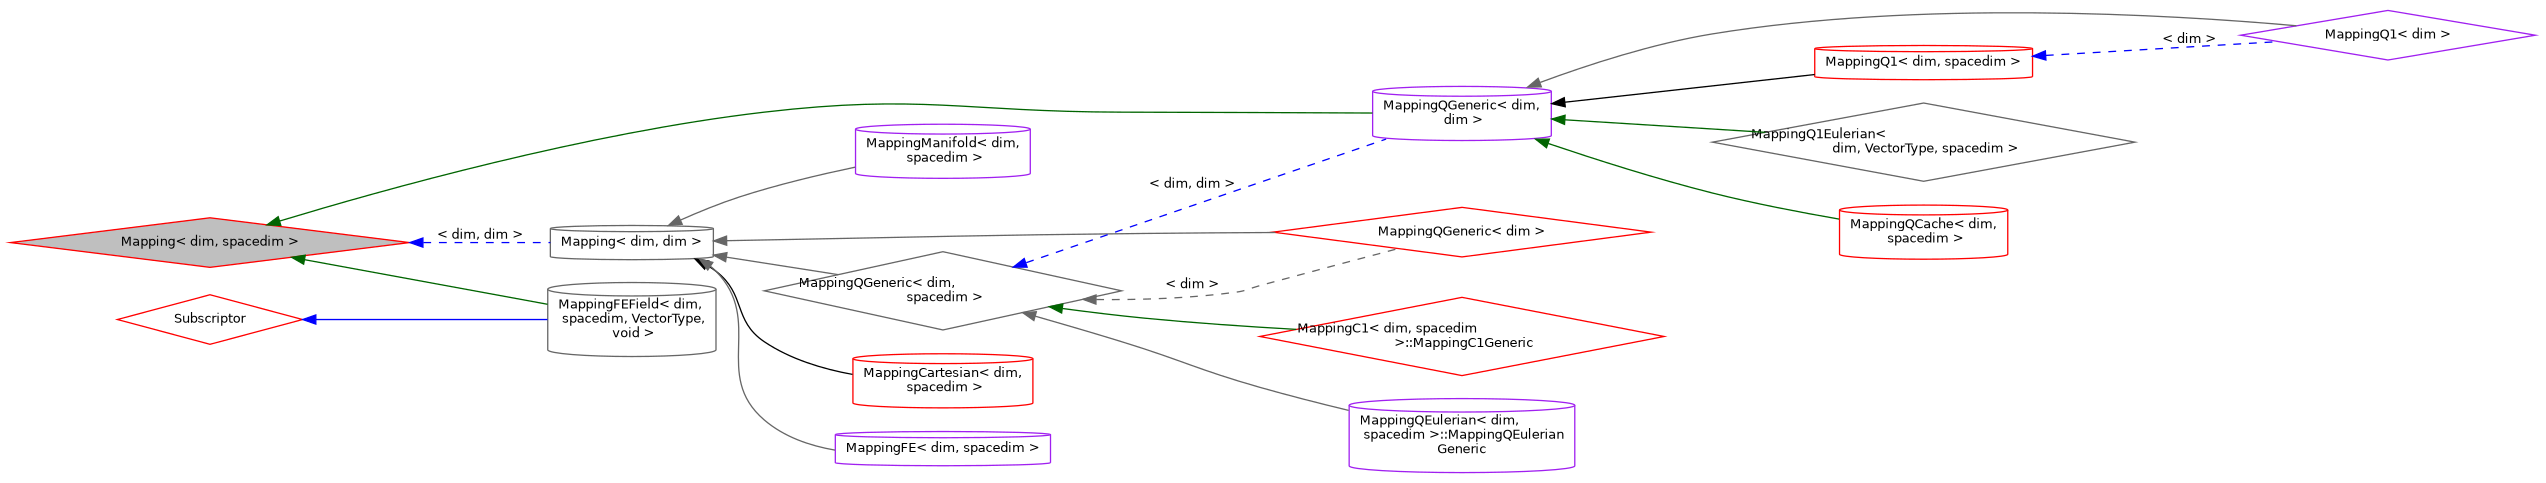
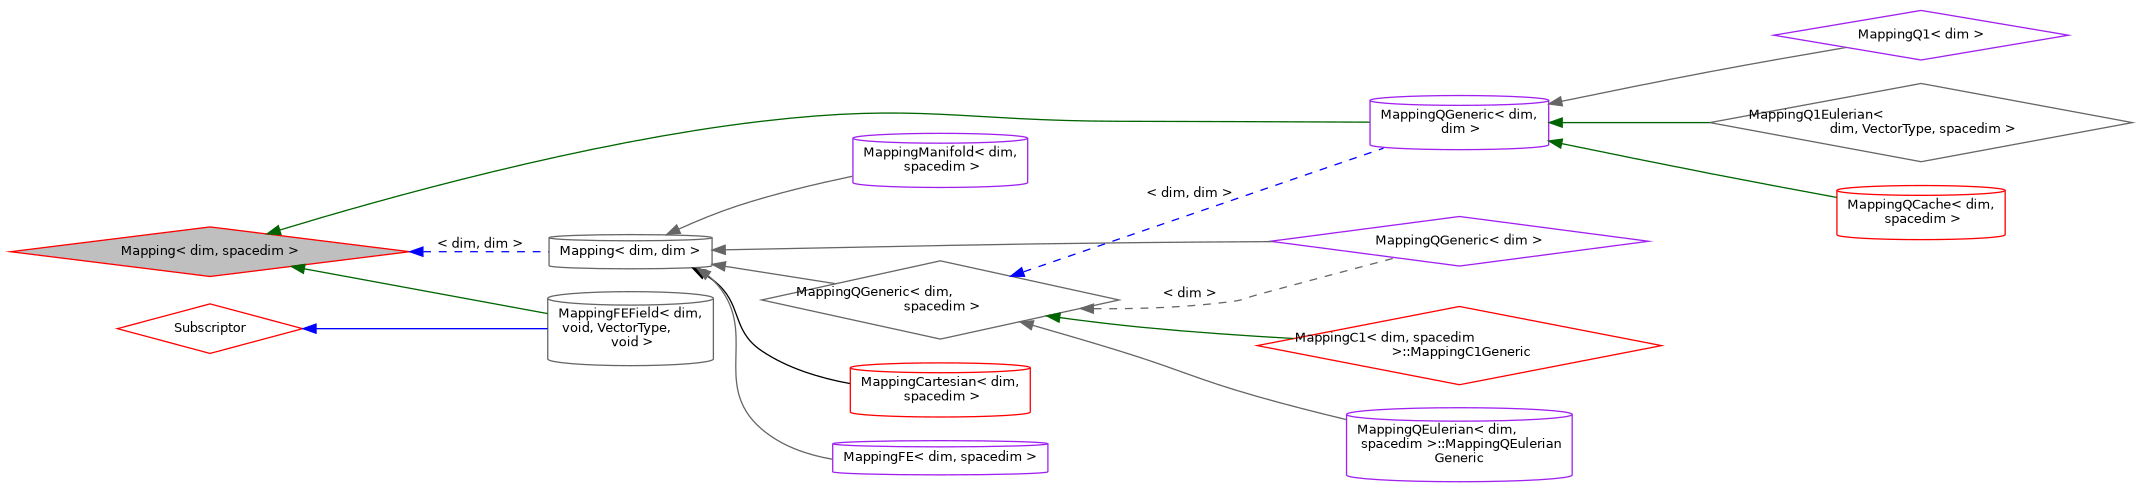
(1924, 63) -> none
(1462, 232) -> (1459, 241)
(632, 320) -> (631, 329)
